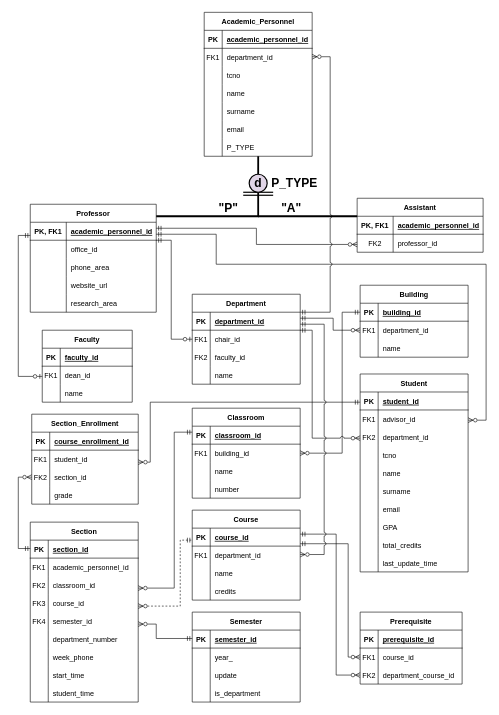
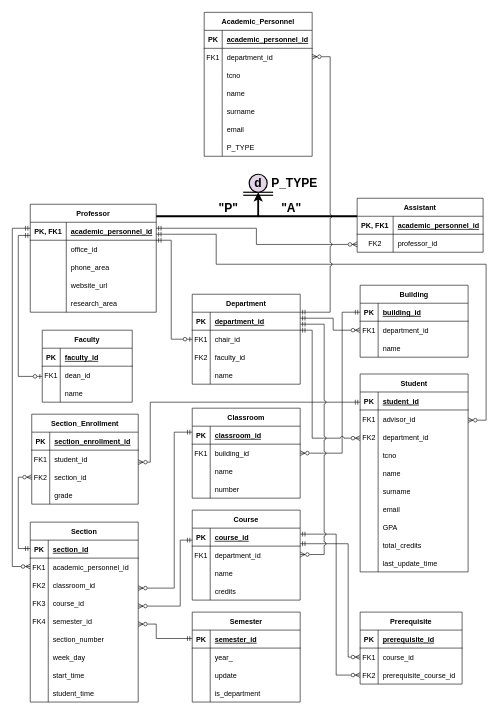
(258, 166) -> none
(258, 200) -> (258, 200)
none -> (12, 394)
(92, 442) -> (93, 442)
(180, 584) -> (180, 584)
(87, 640) -> (80, 640)
(73, 658) -> (69, 658)
(422, 676) -> (424, 676)
